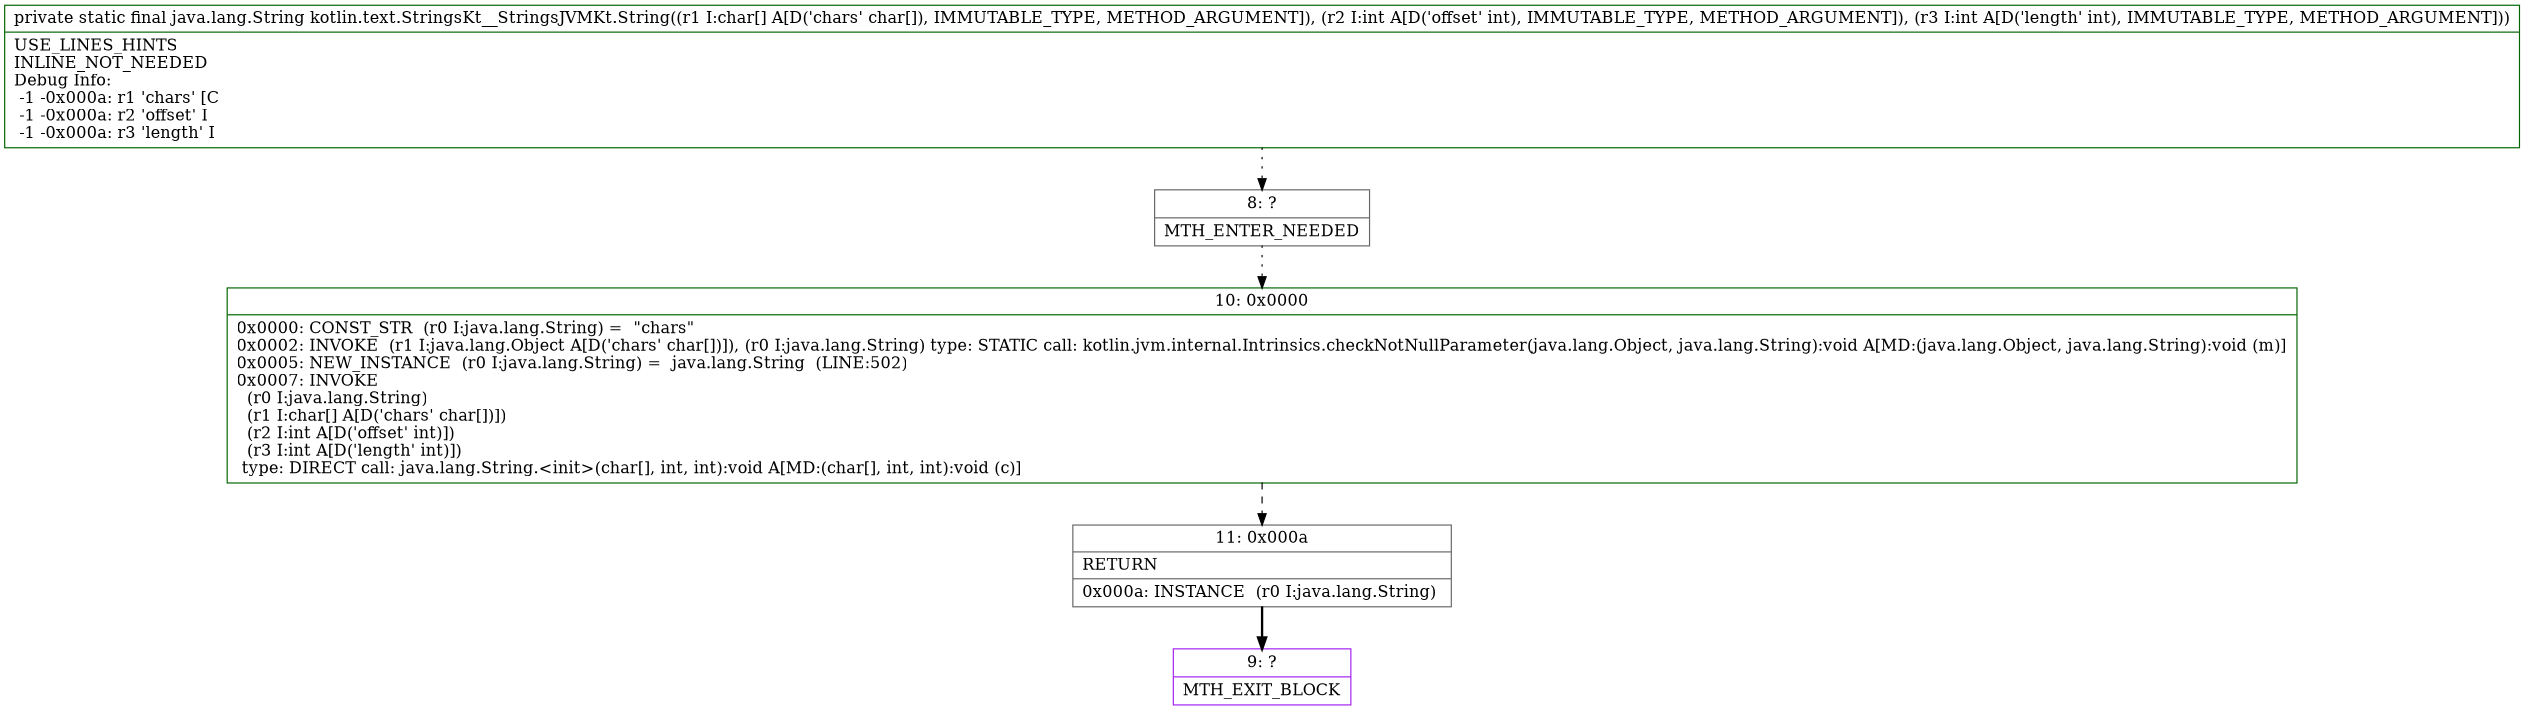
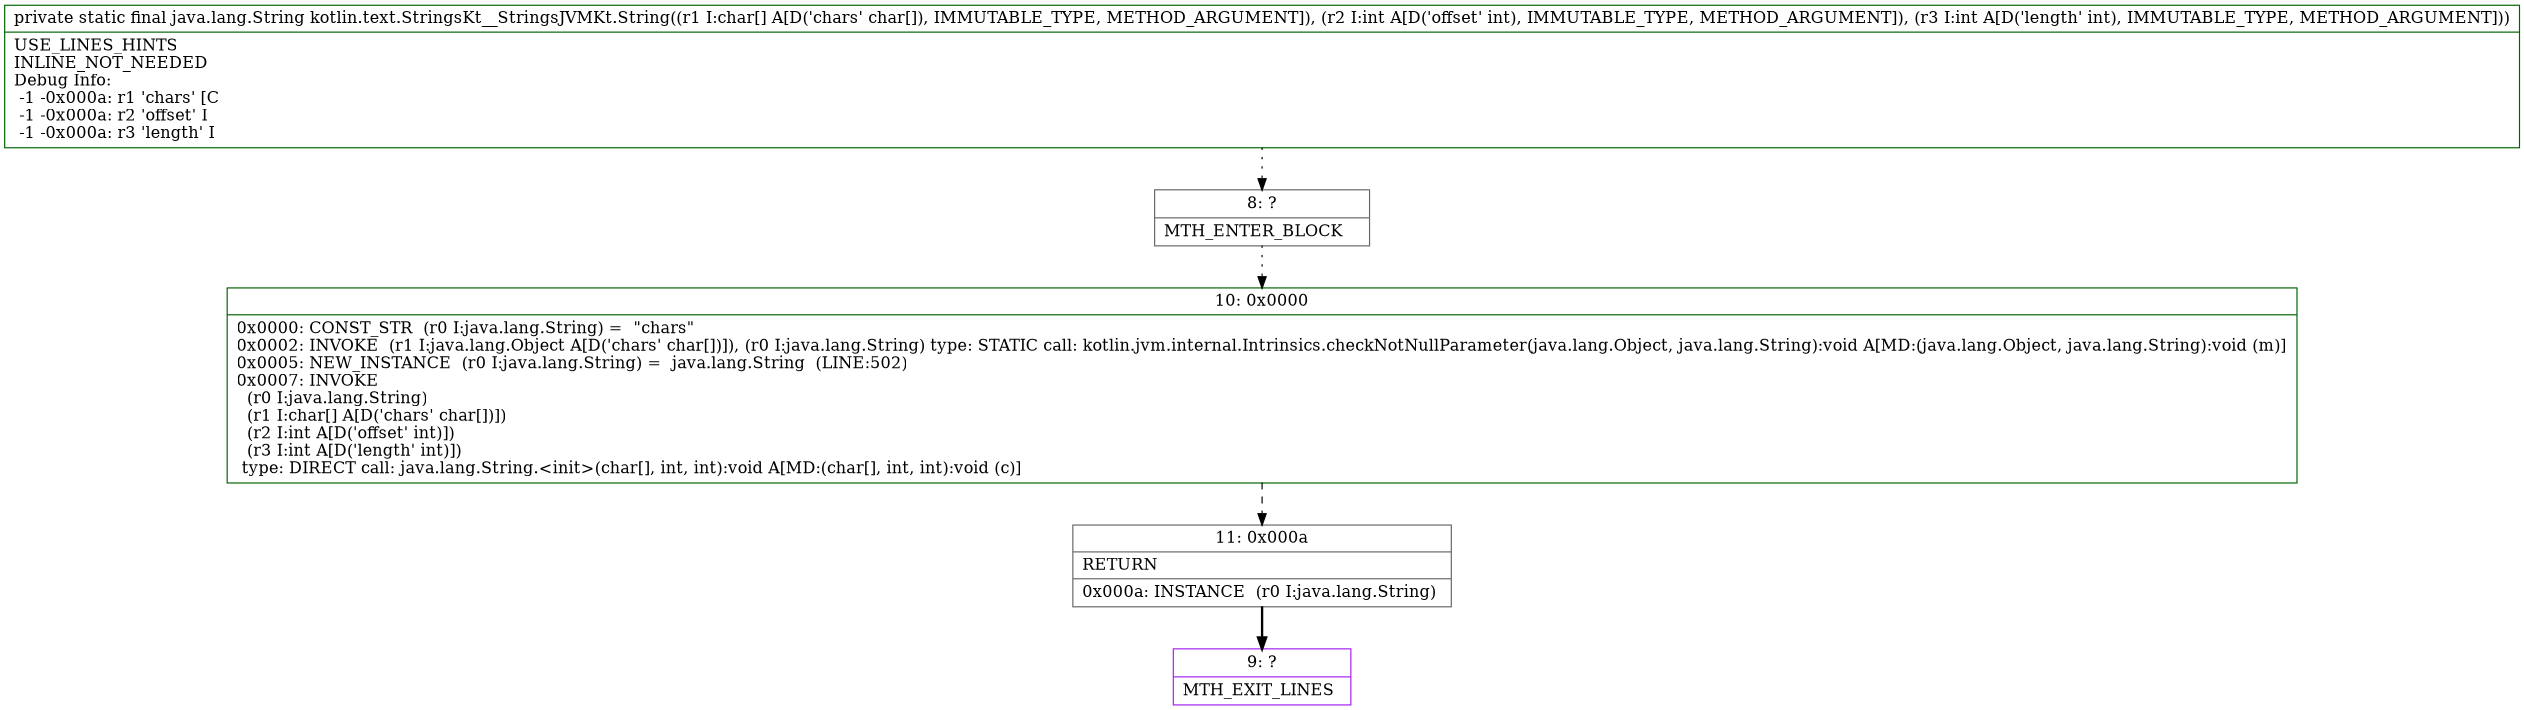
(1262, 231) -> (1254, 231)
(1262, 690) -> (1259, 690)
